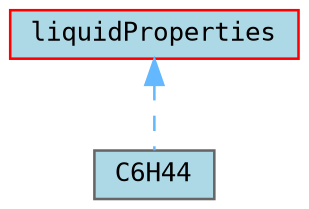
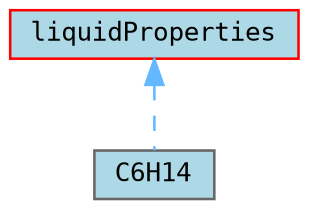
(154, 175) -> (154, 175)
